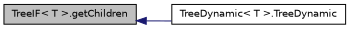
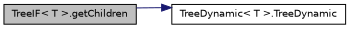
(159, 21) -> (149, 8)
